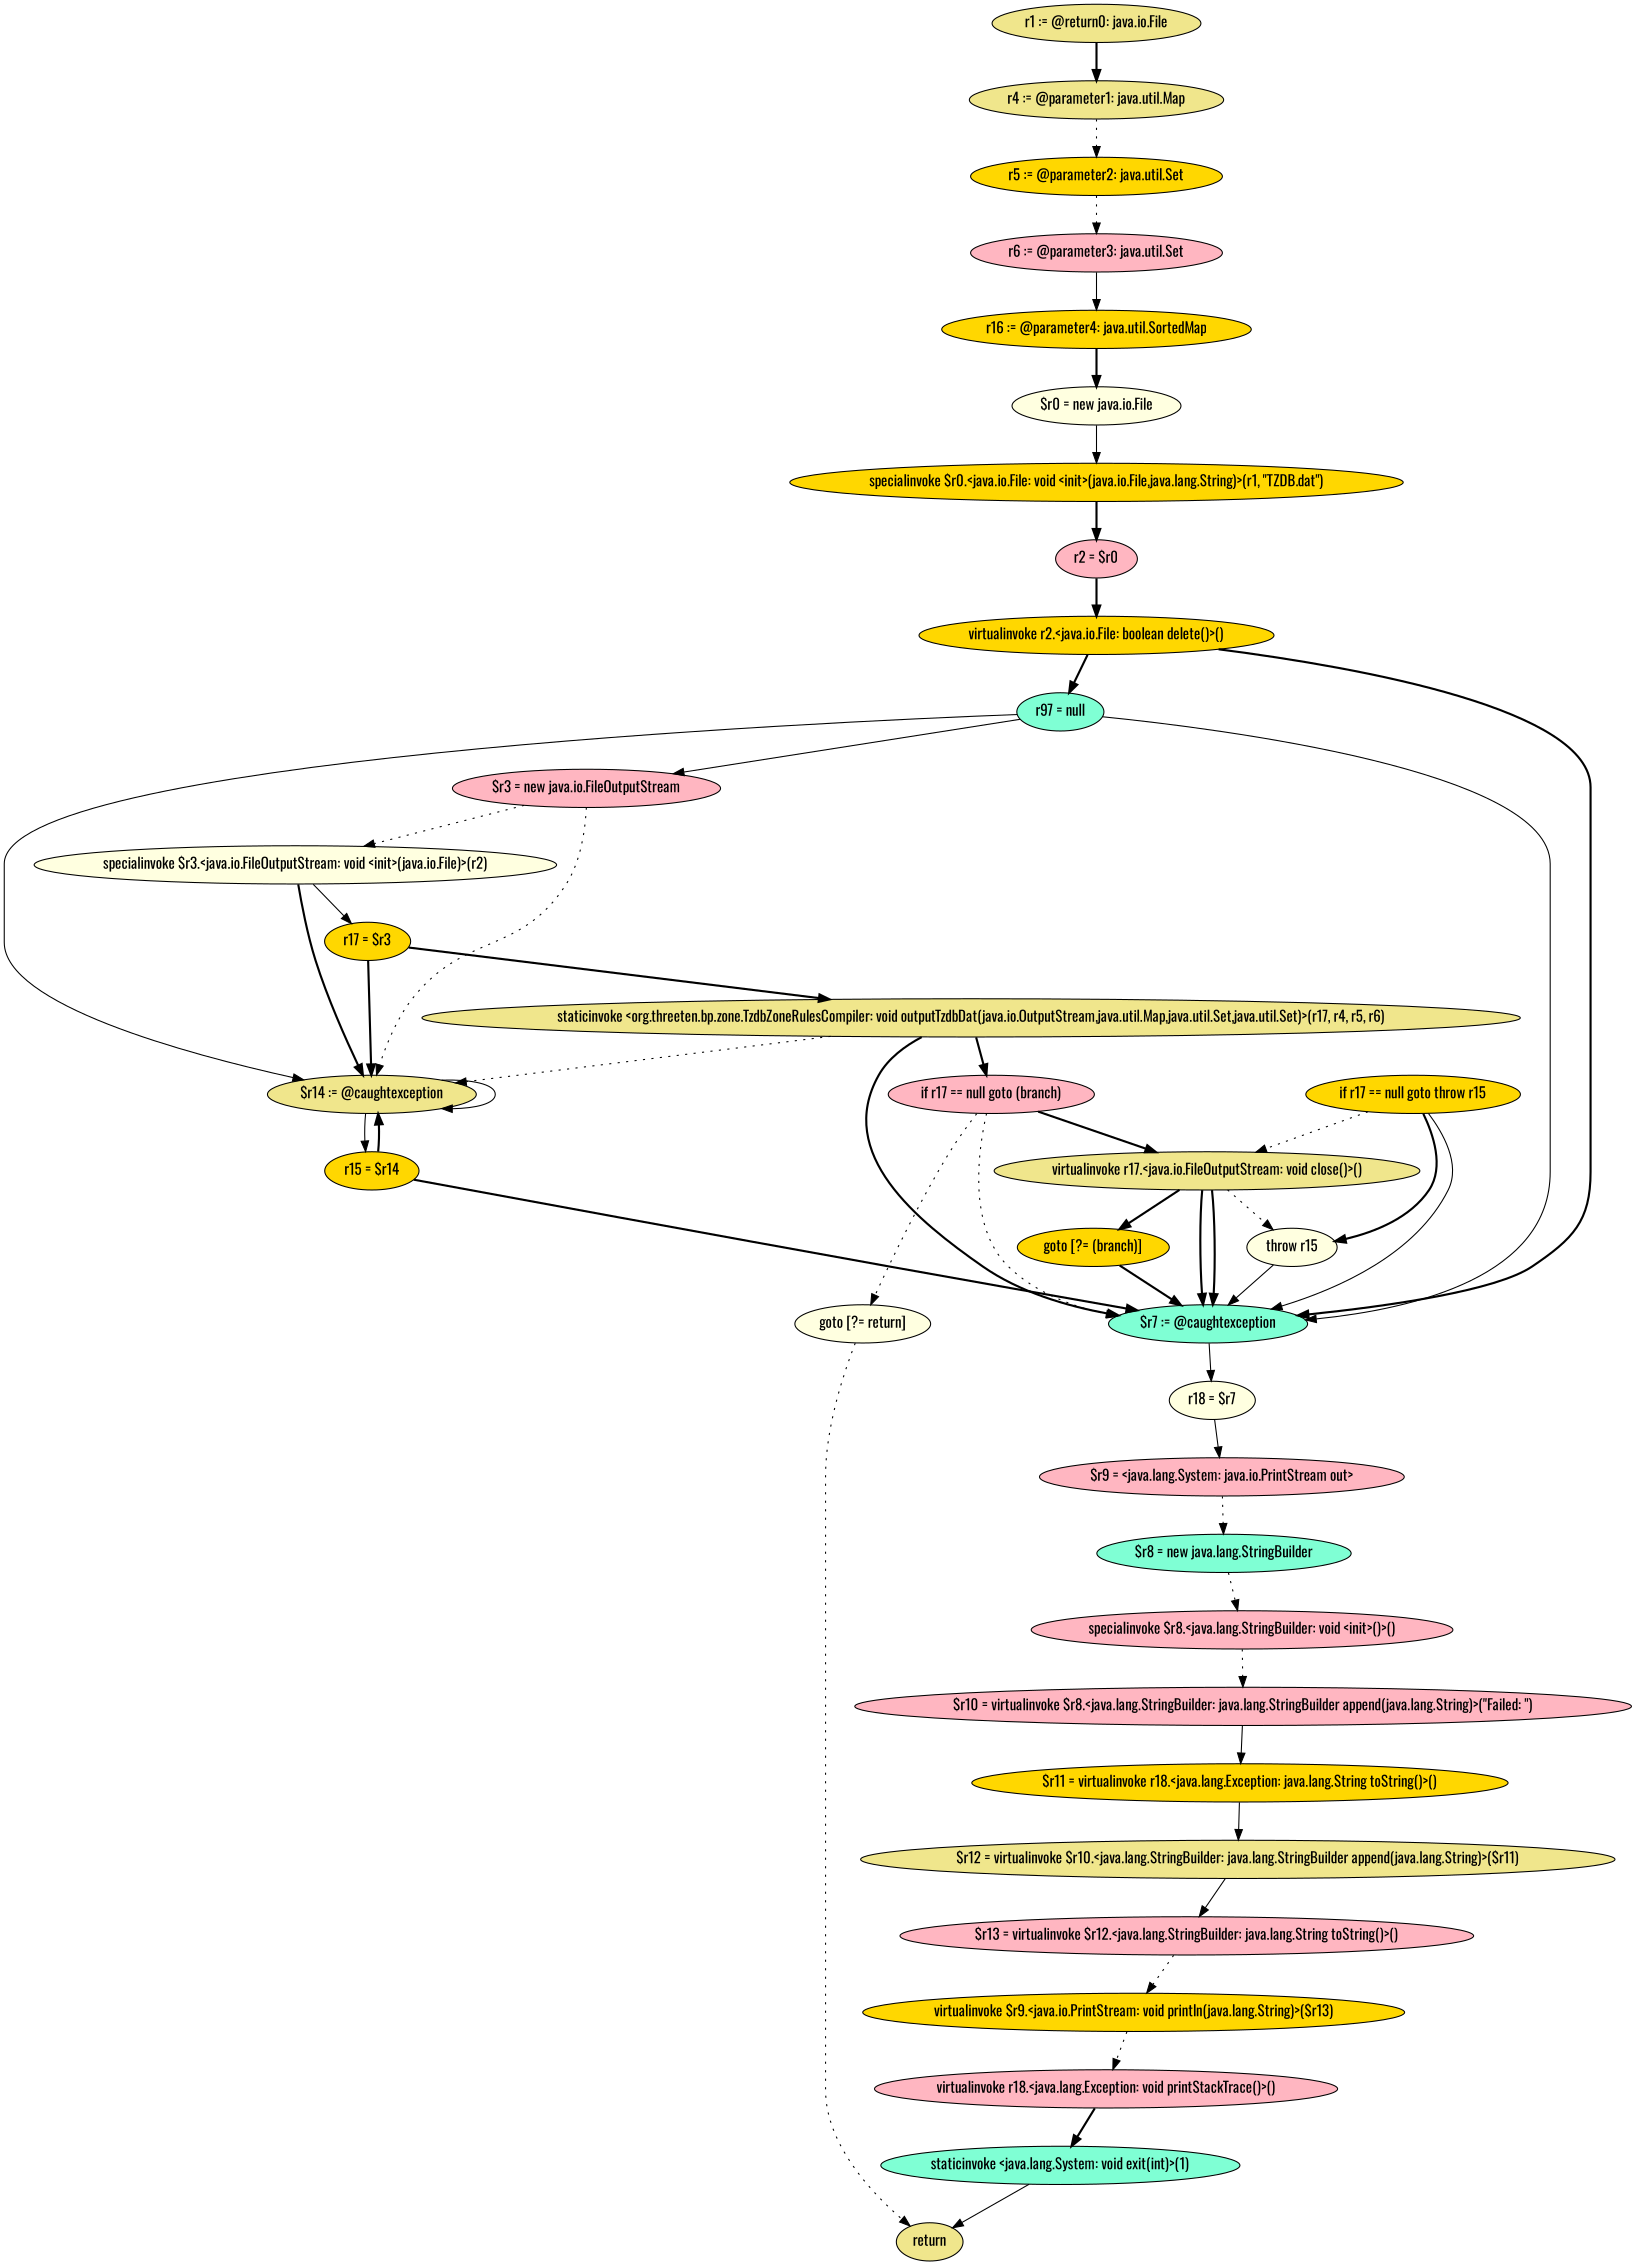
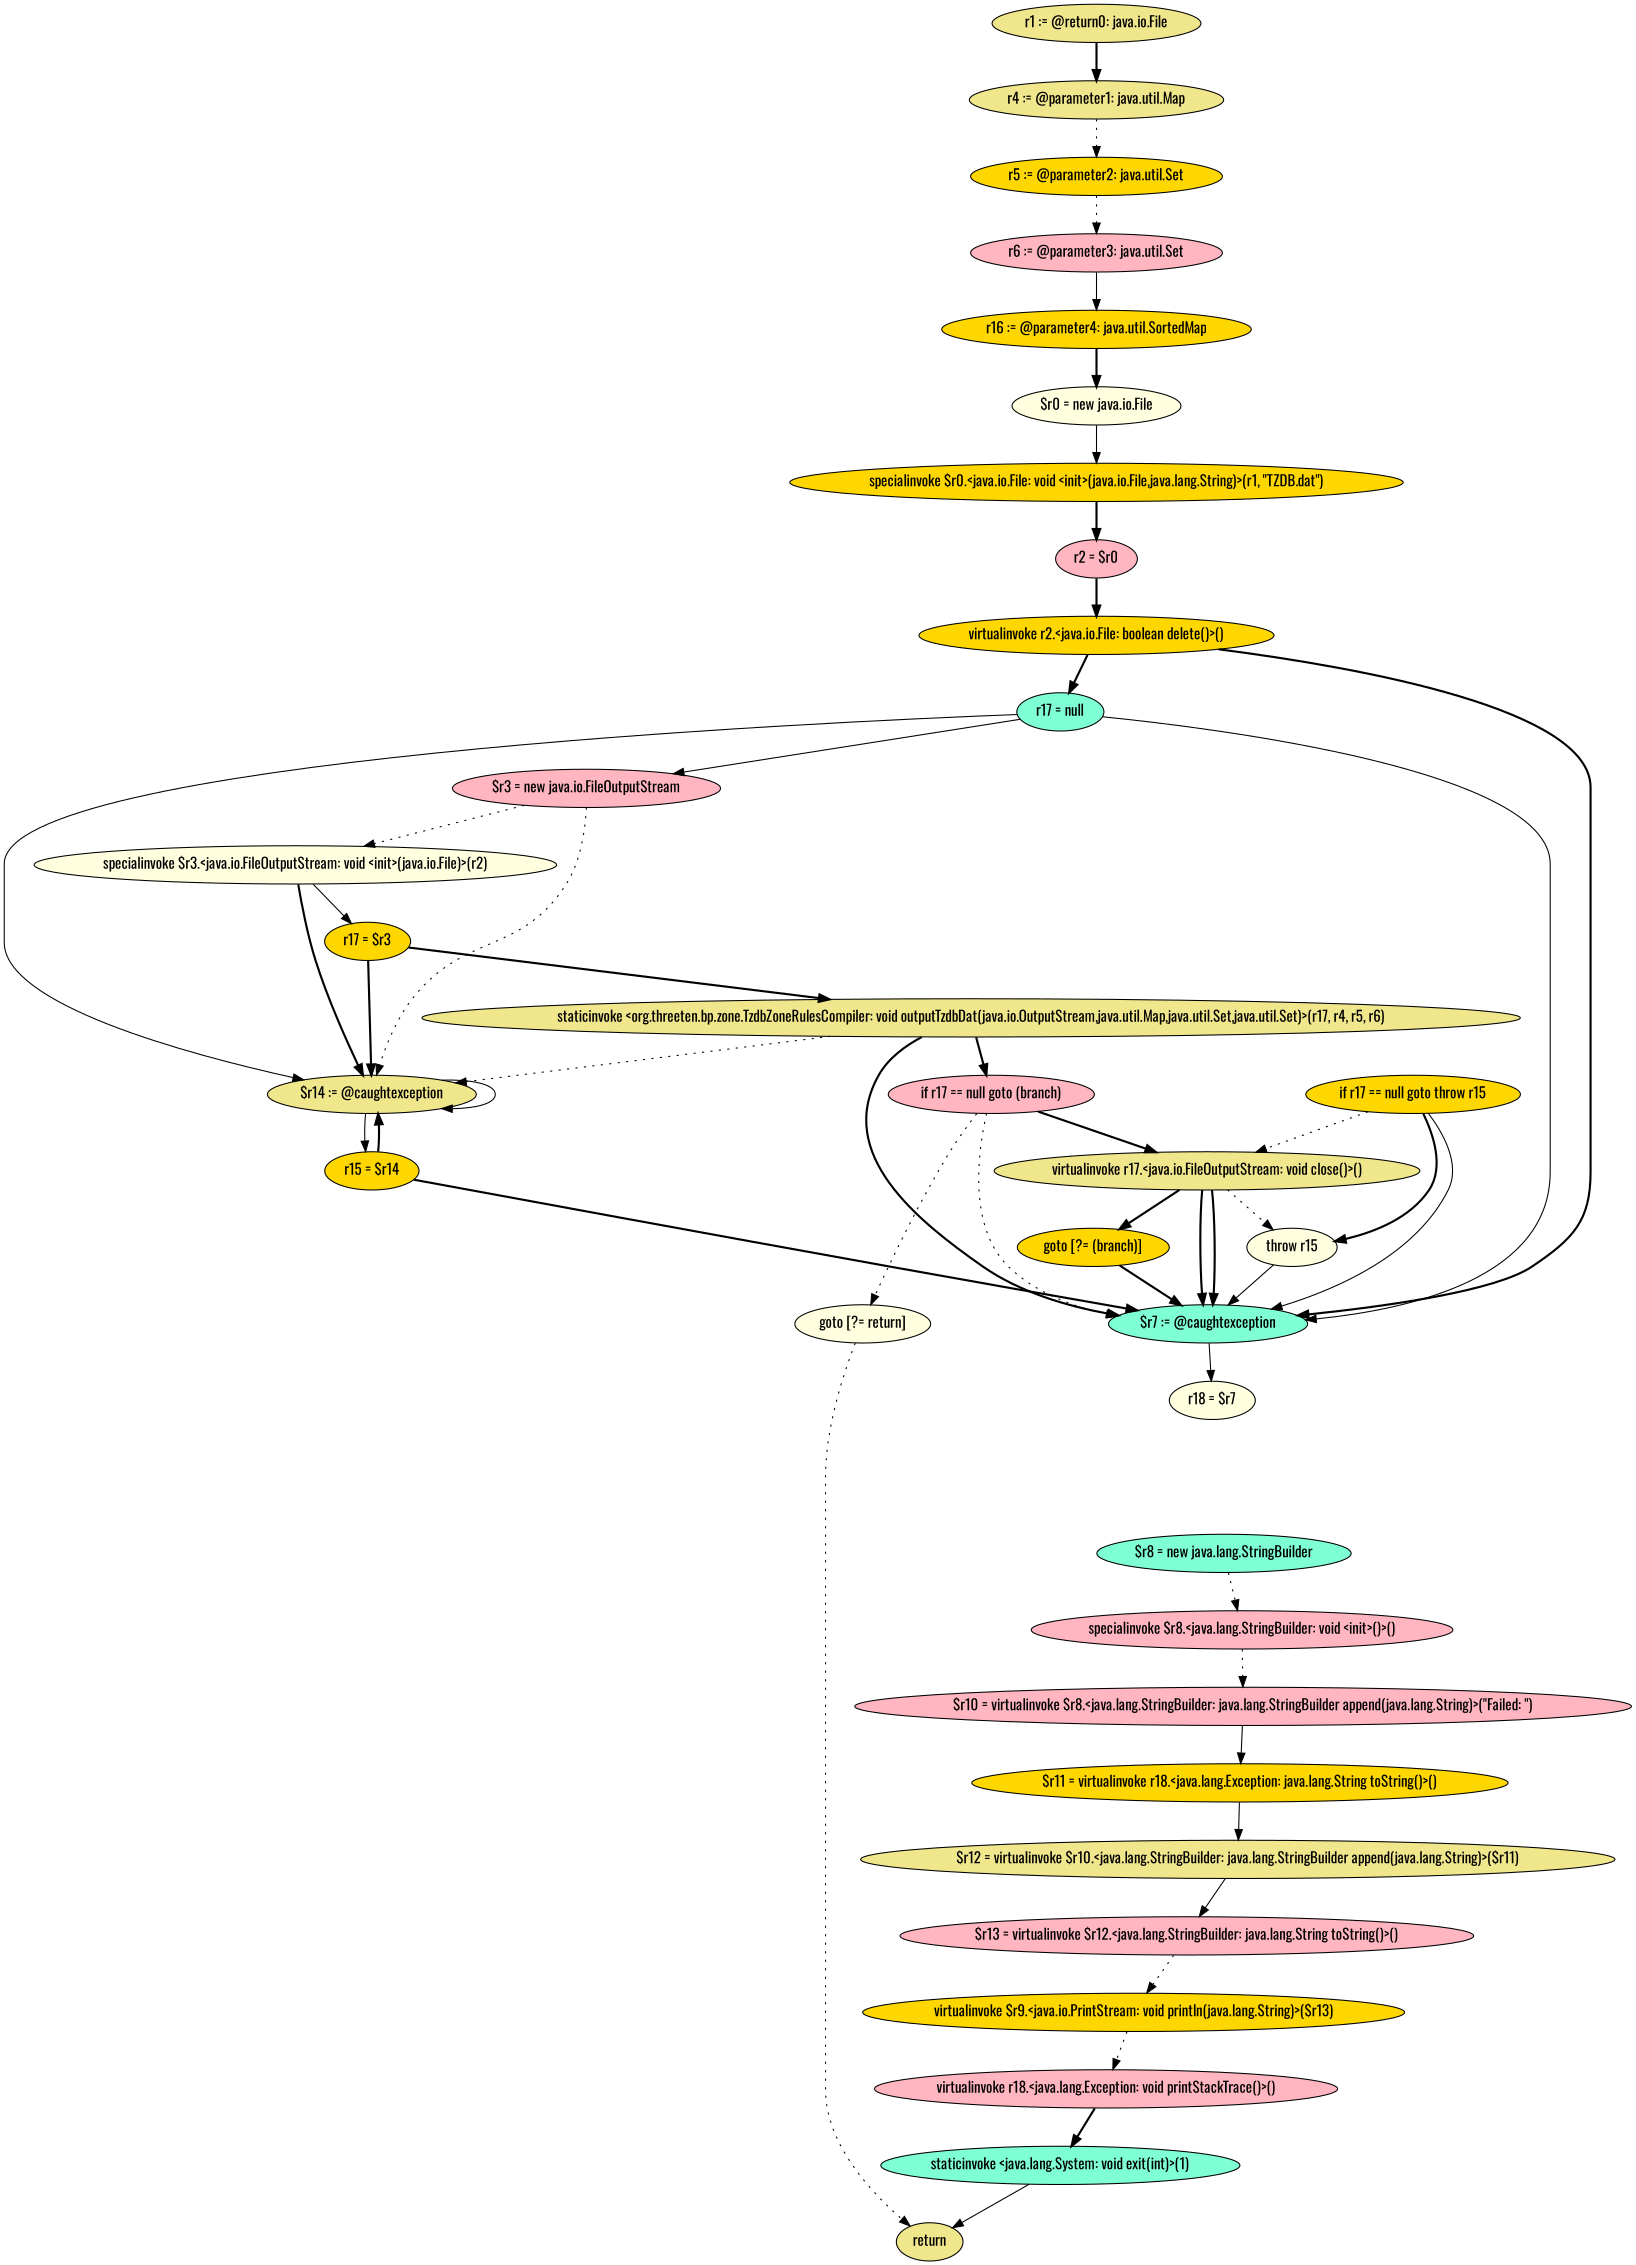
(1060, 712) -> (1060, 712)
(1222, 1477) -> none
